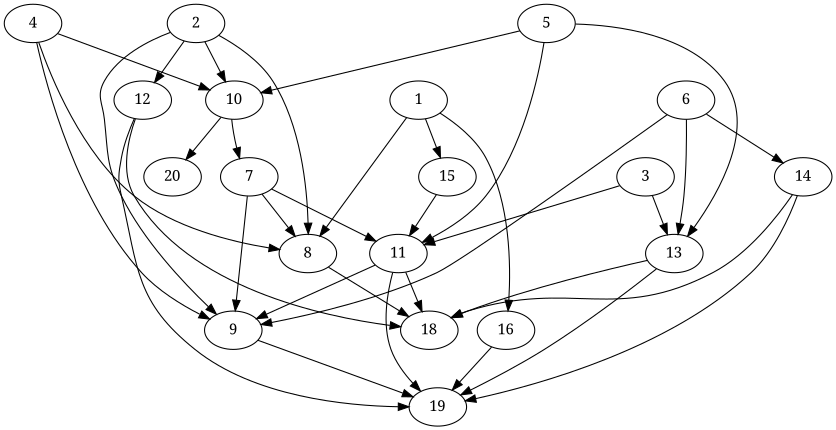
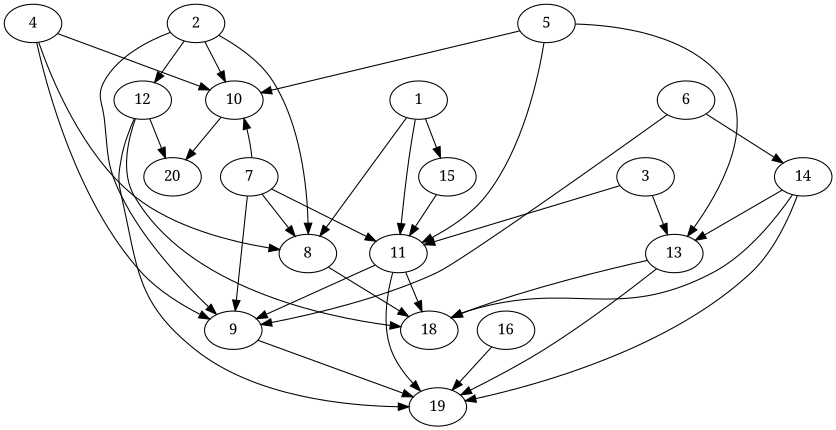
none -> (156, 134)
(234, 134) -> (250, 143)
(686, 172) -> (743, 212)
(500, 196) -> (407, 171)
